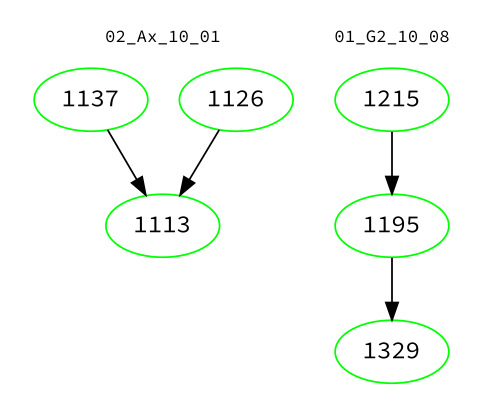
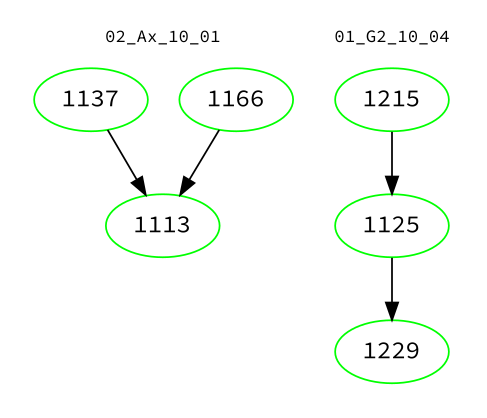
(393, 38) -> (393, 38)
(236, 100) -> (236, 100)
(392, 226) -> (392, 226)
(392, 352) -> (392, 352)
